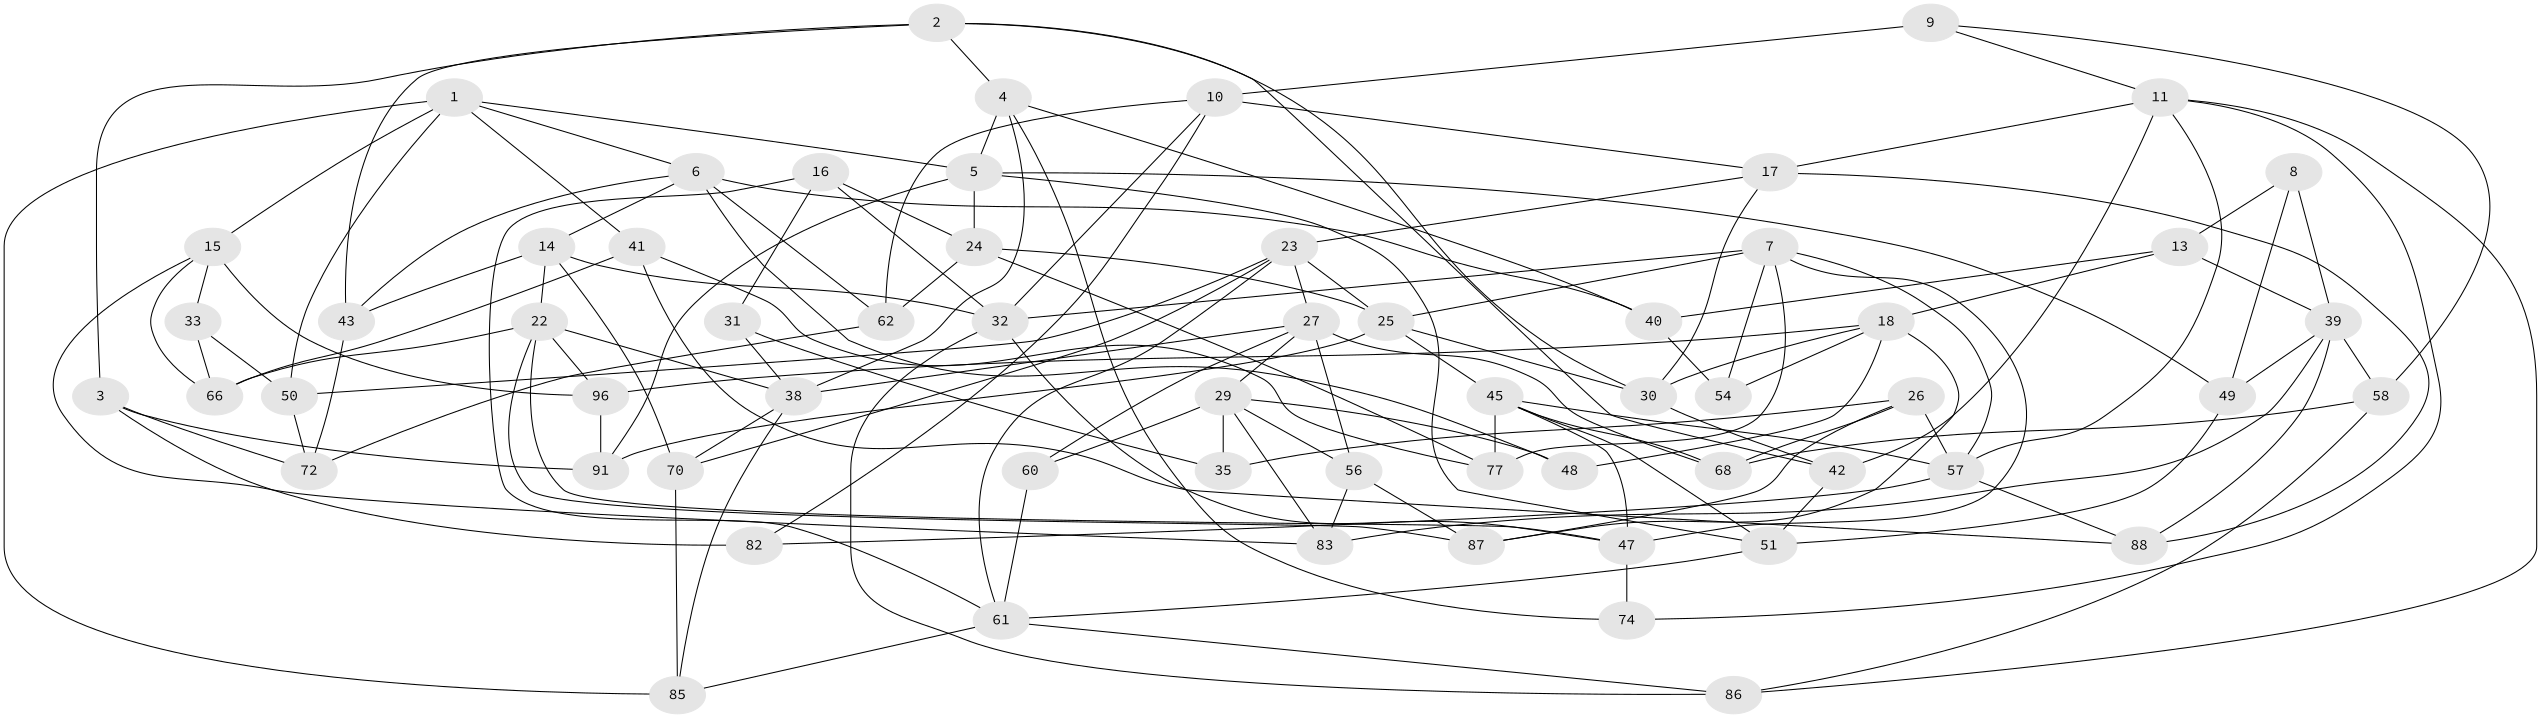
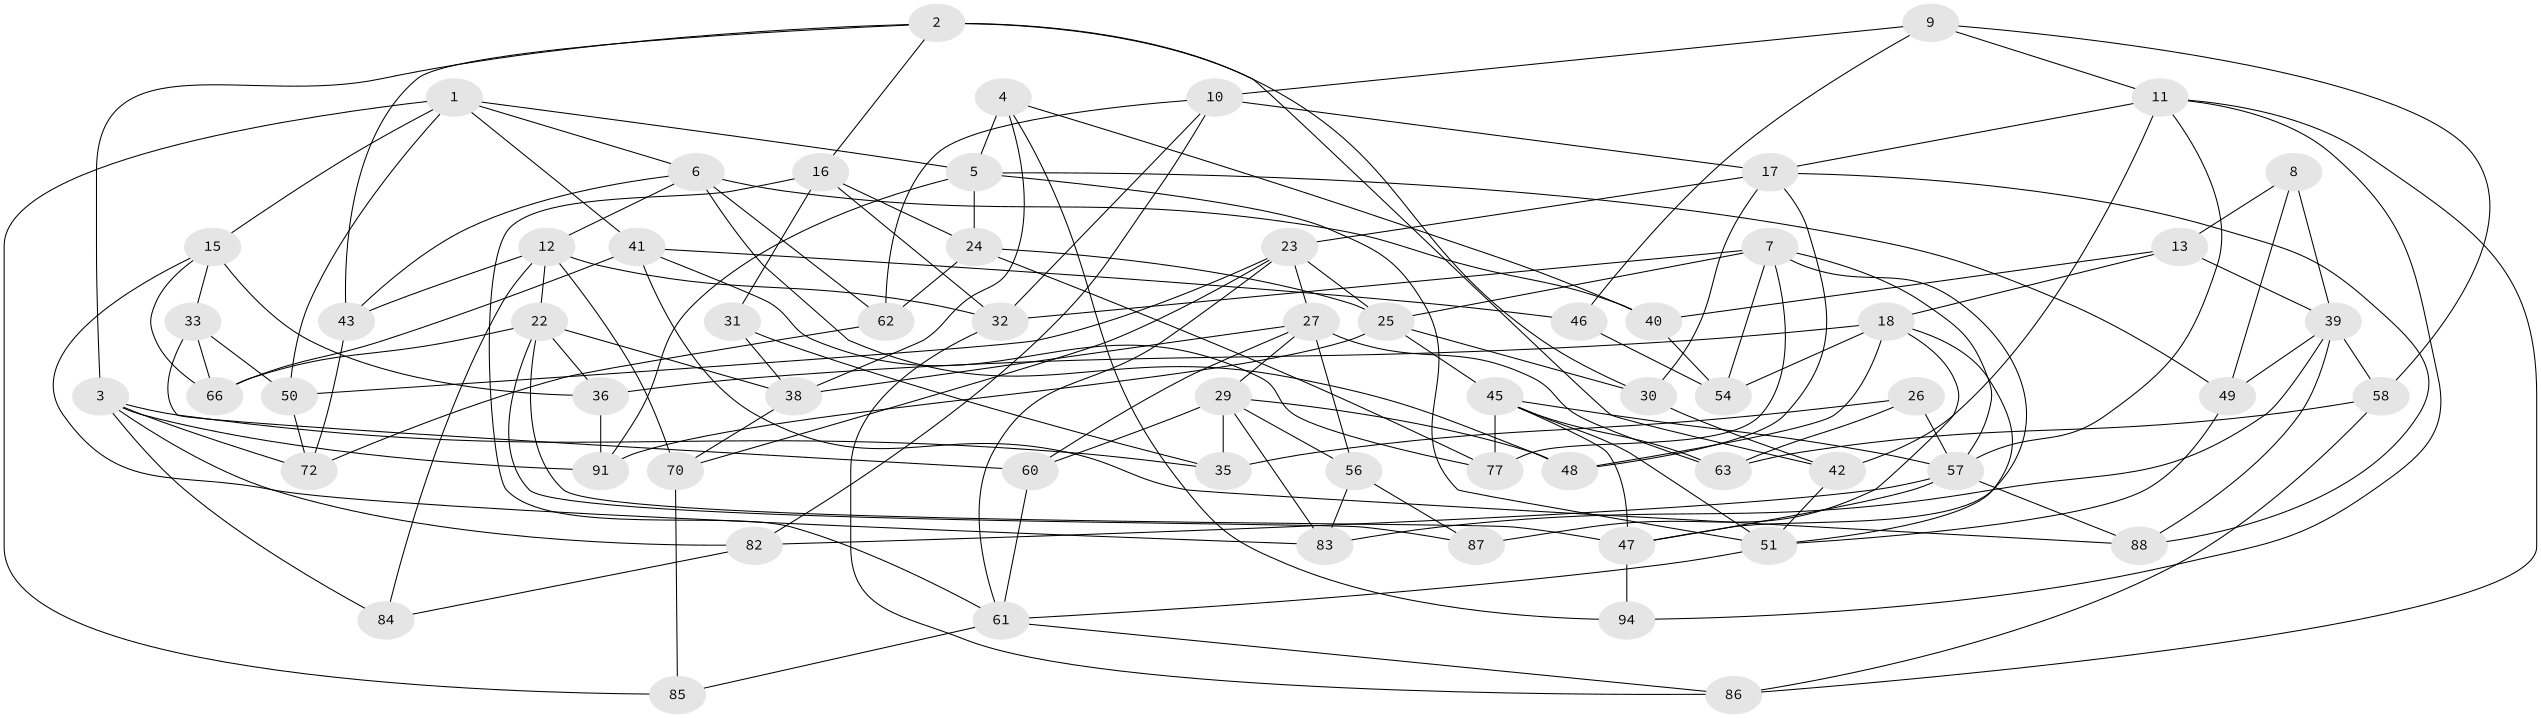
(970, 60) -> (879, 97)
(547, 247) -> (547, 247)
none -> (1579, 322)
(1764, 353) -> (2012, 438)
none -> (1801, 395)
(601, 396) -> (601, 396)
none -> (741, 441)
none -> (685, 450)
(1723, 471) -> (1723, 471)
(1741, 496) -> none
(1259, 515) -> (1794, 515)
(713, 538) -> none
none -> (386, 620)
(1627, 620) -> (1627, 620)
